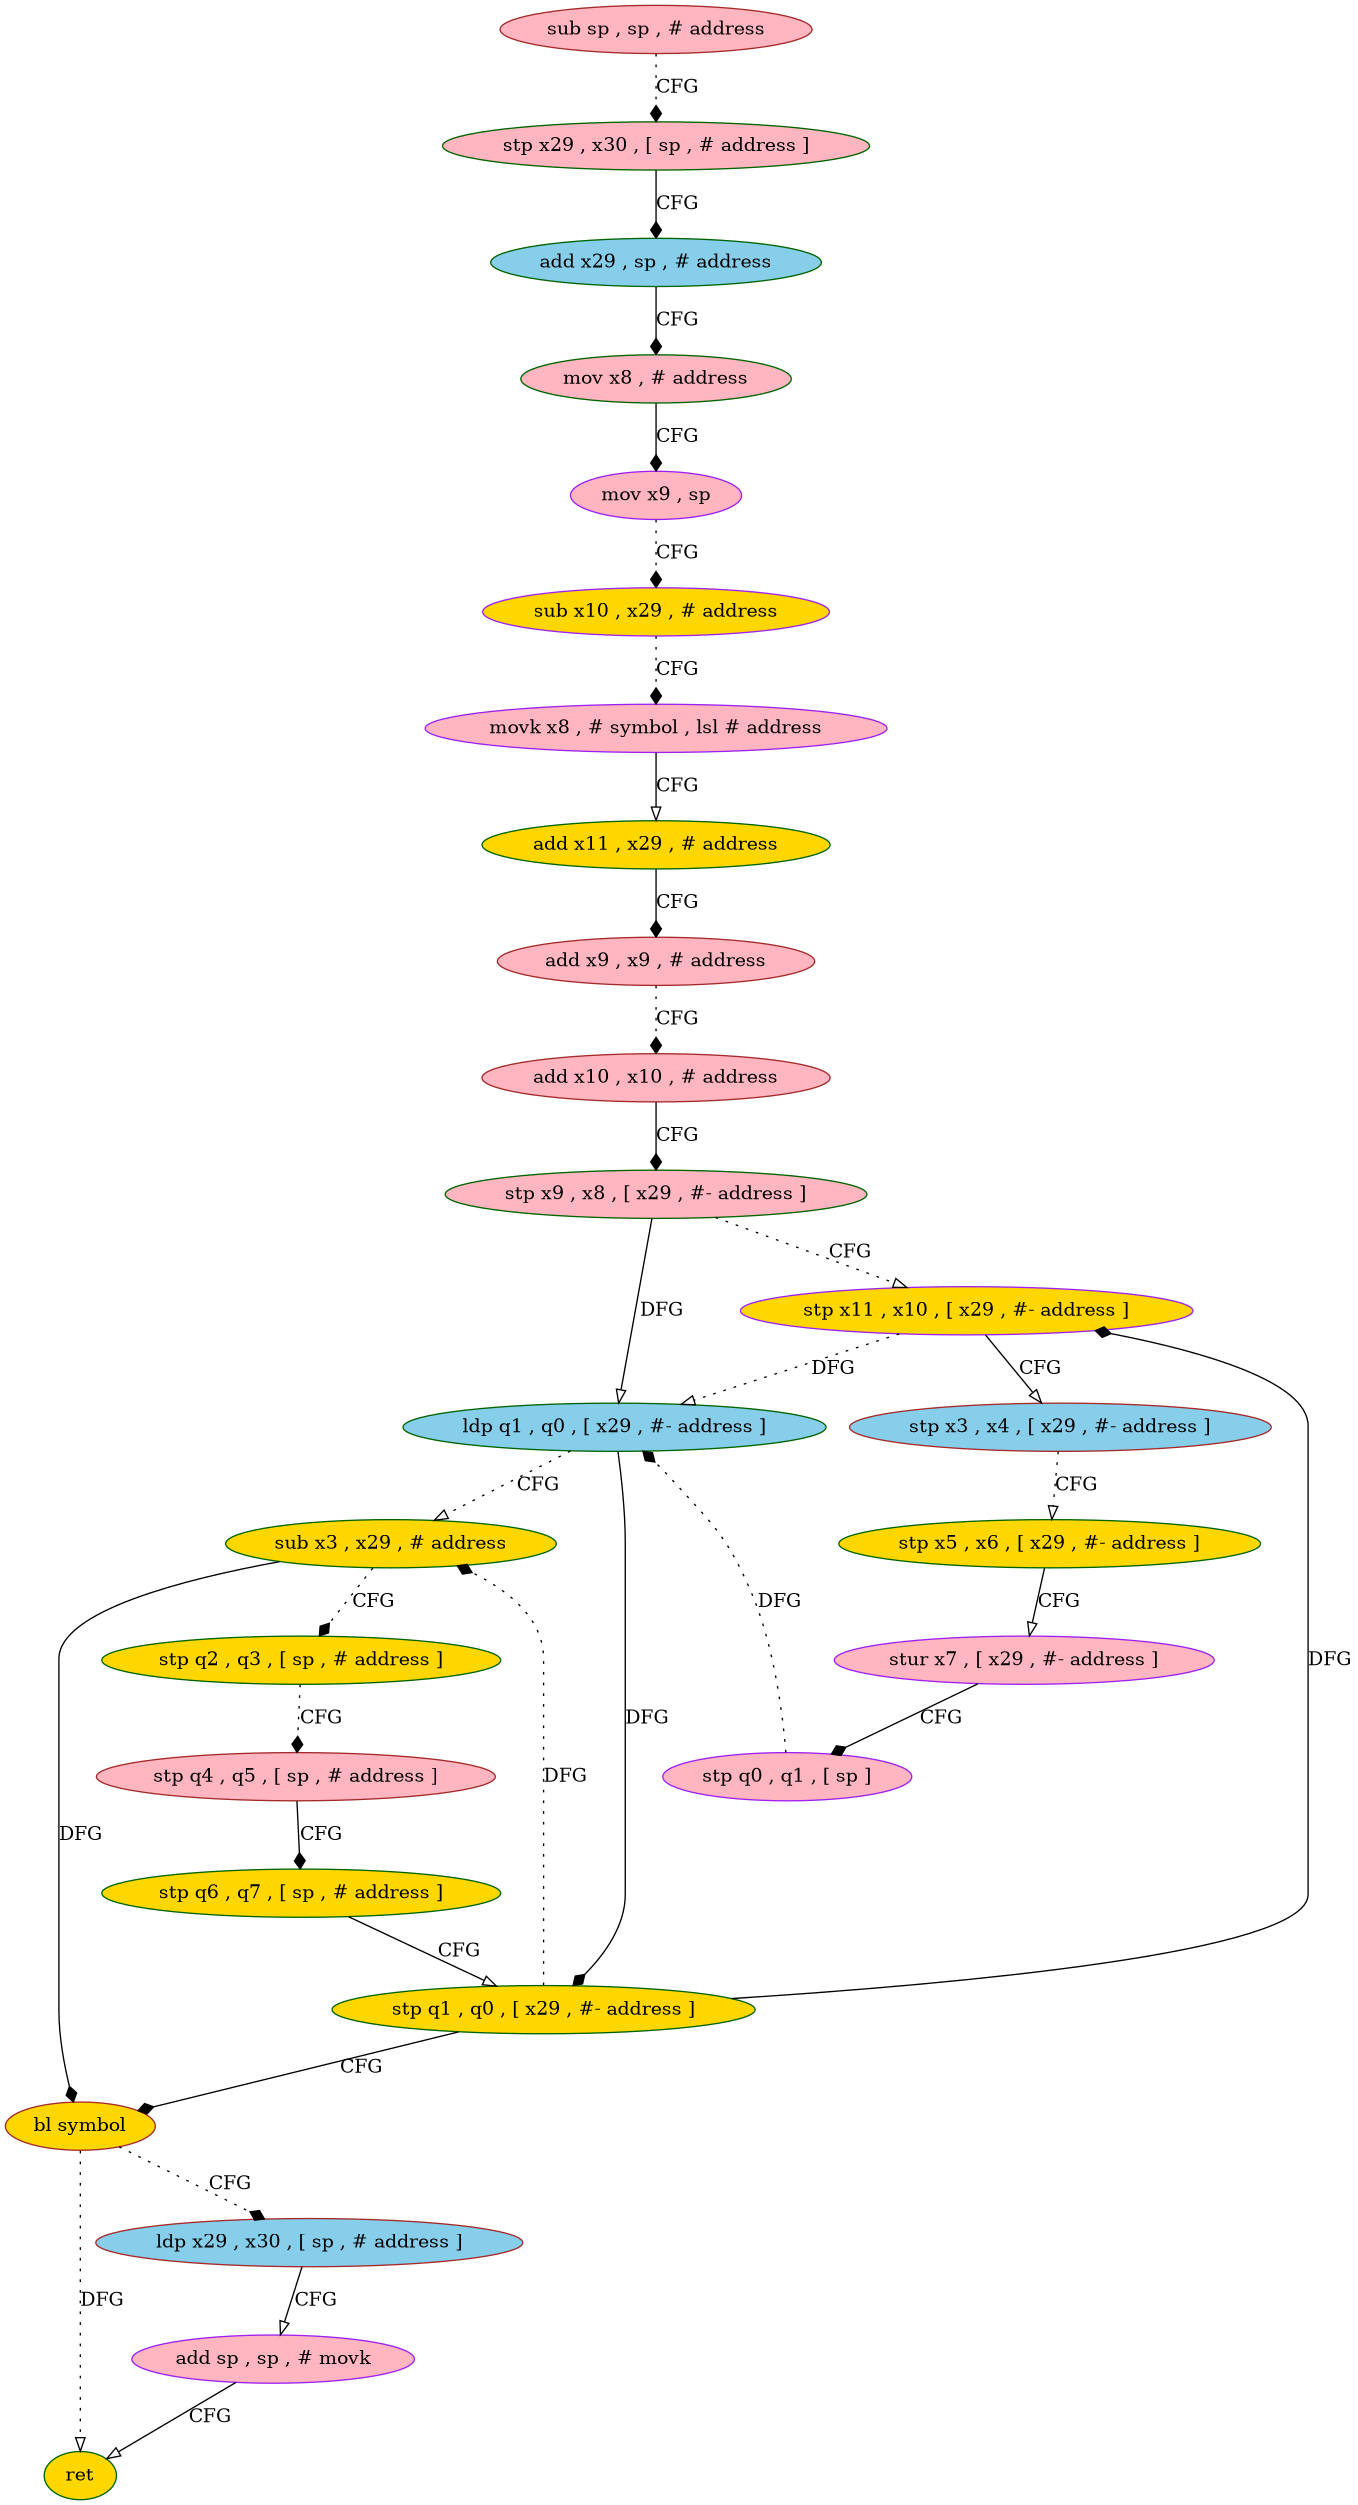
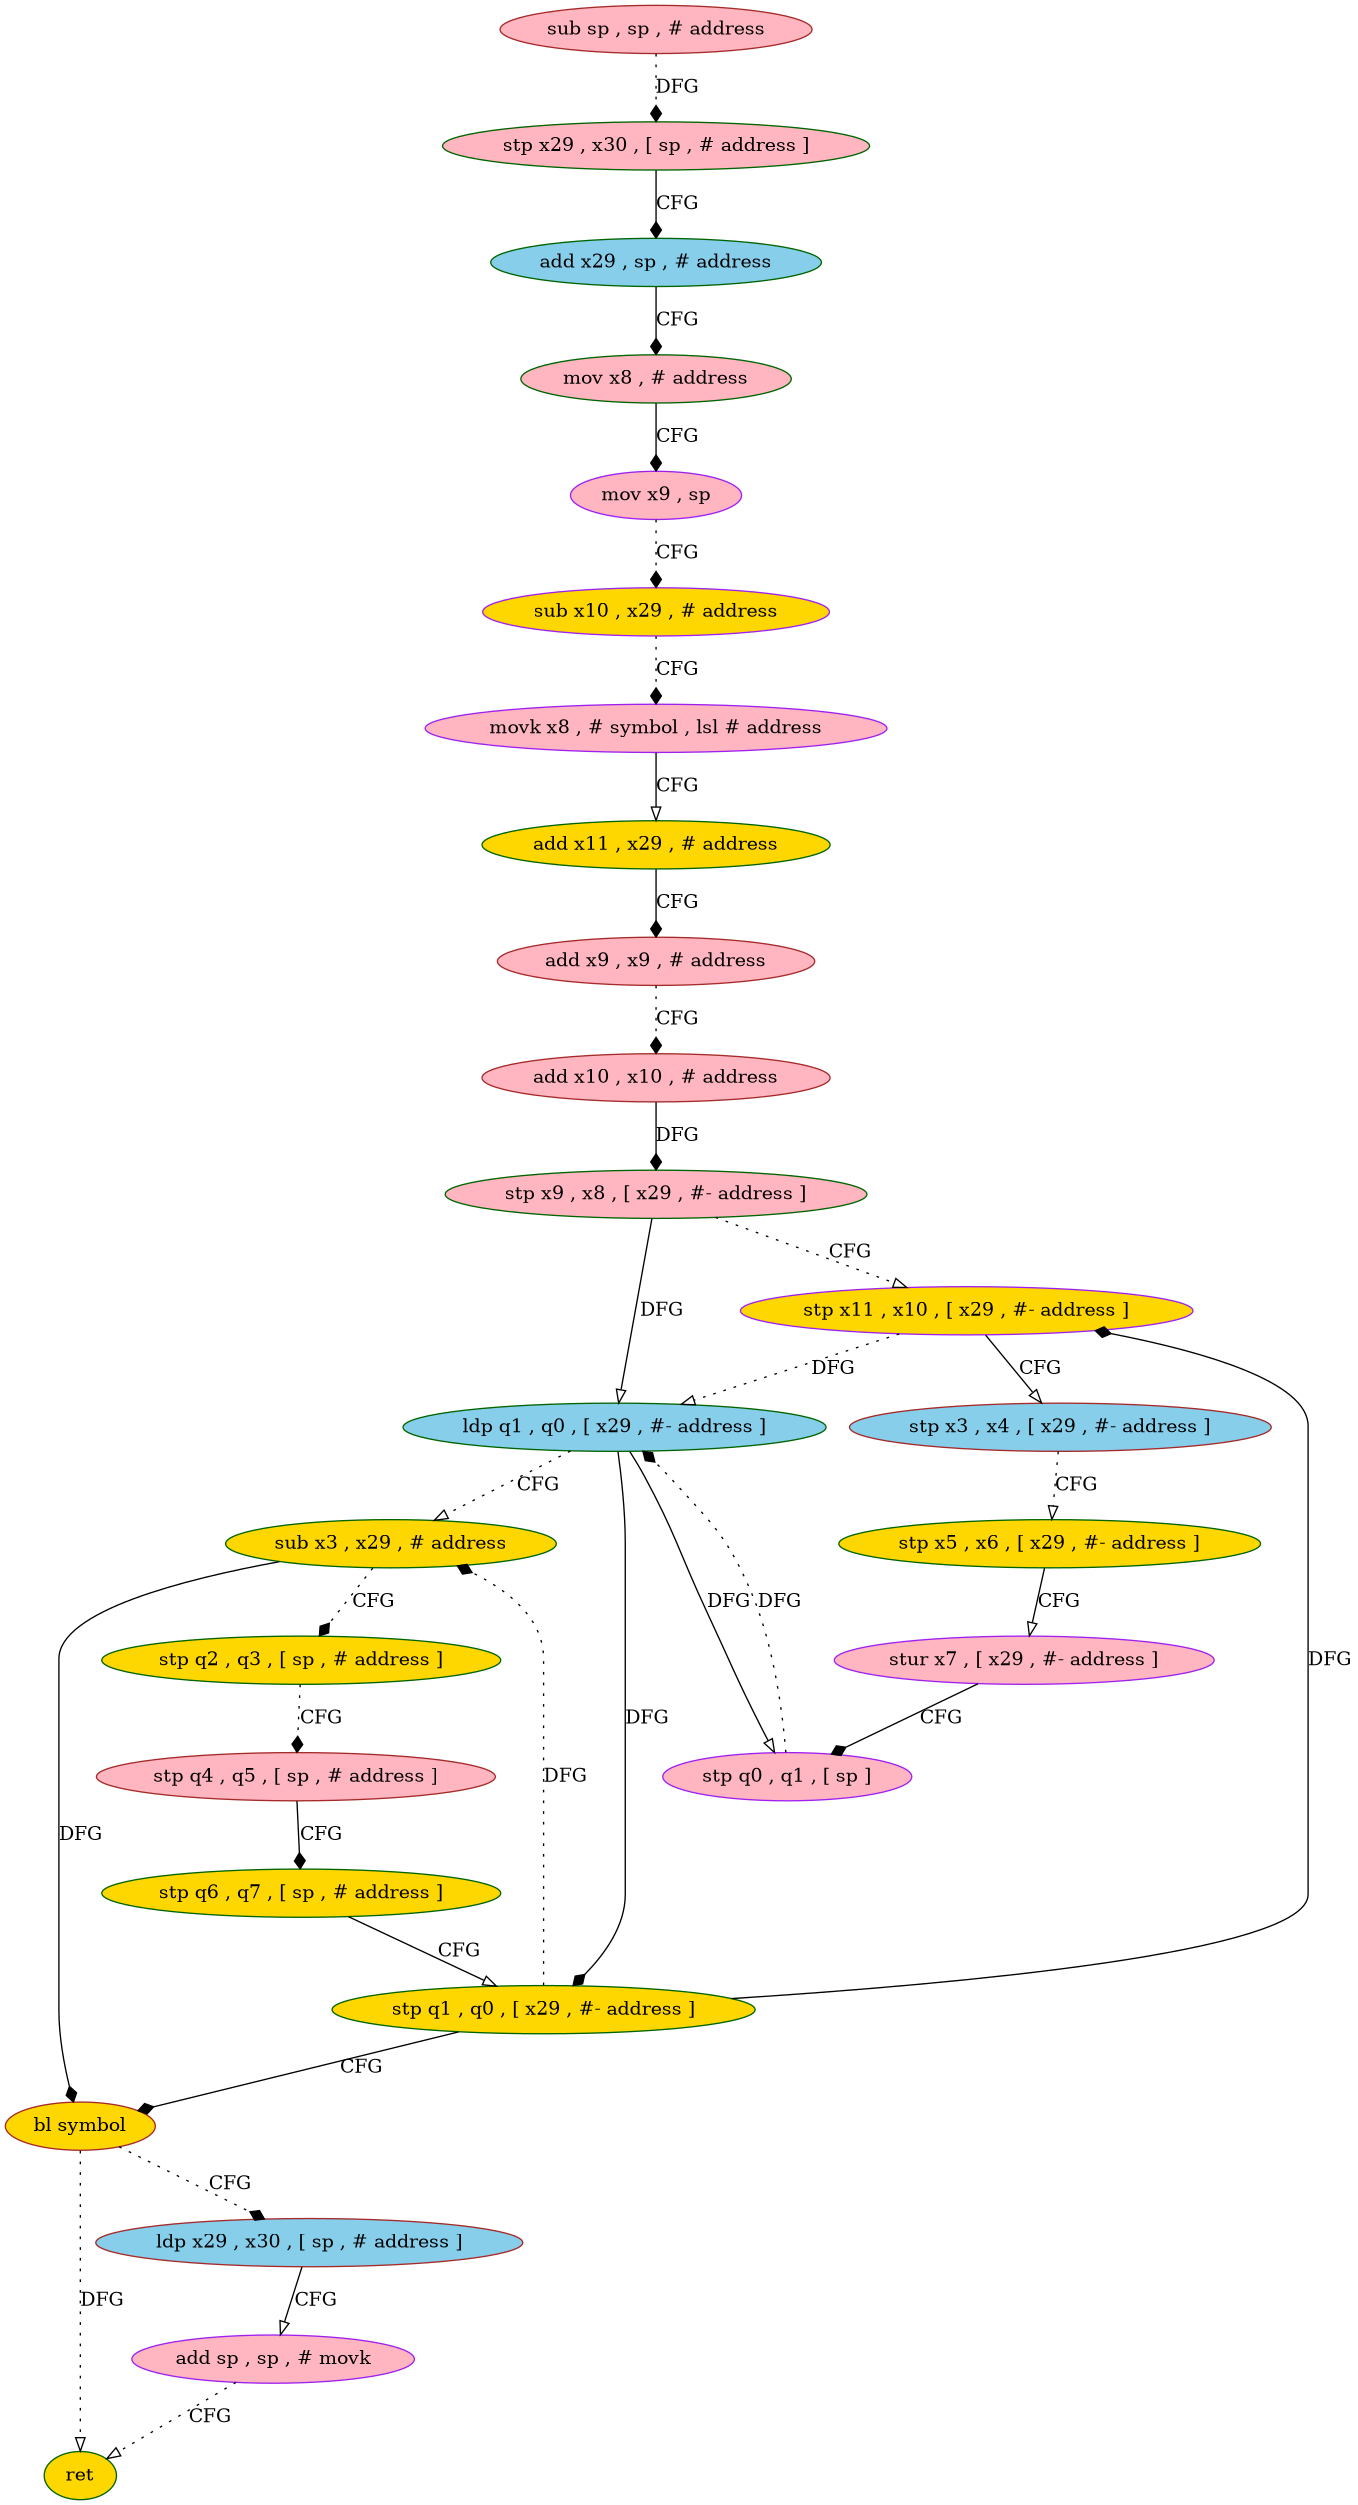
(677, 88) -> (677, 88)
(677, 1136) -> (677, 1136)
none -> (700, 1596)
(177, 2417) -> (177, 2417)
